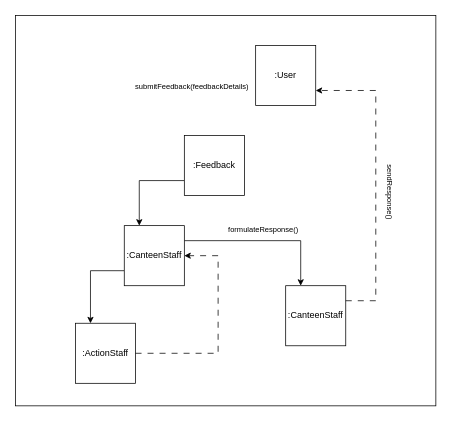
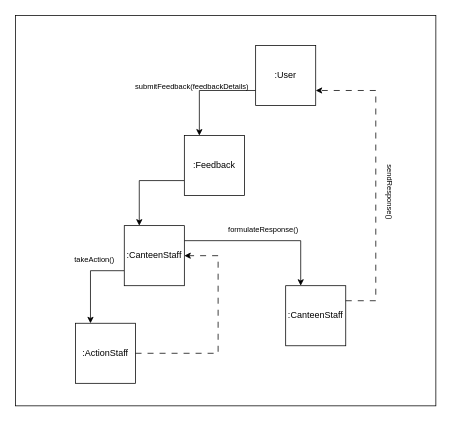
none -> (207, 90)
none -> (94, 259)
